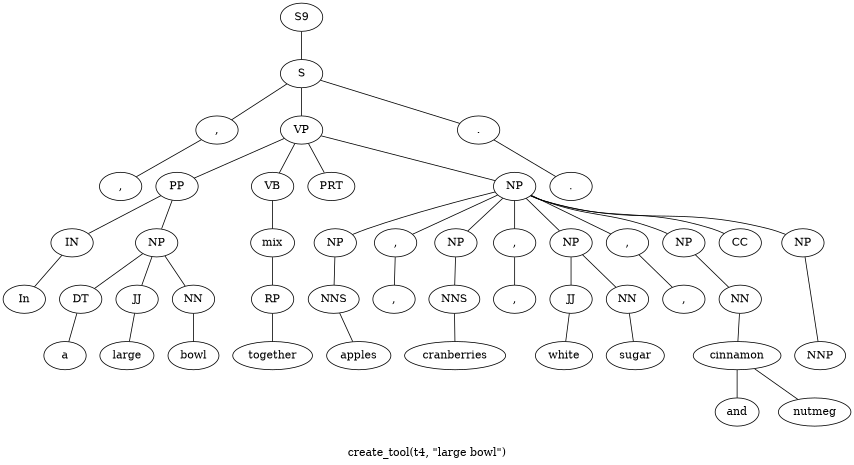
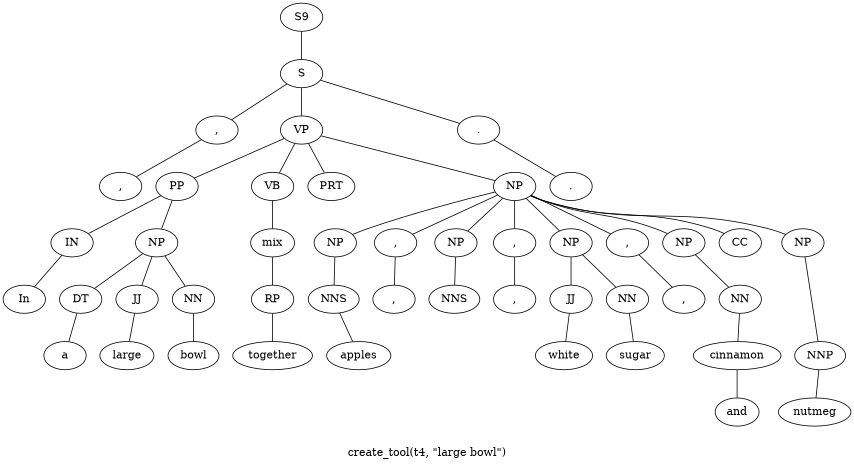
(455, 356) -> none
(776, 384) -> (817, 384)
